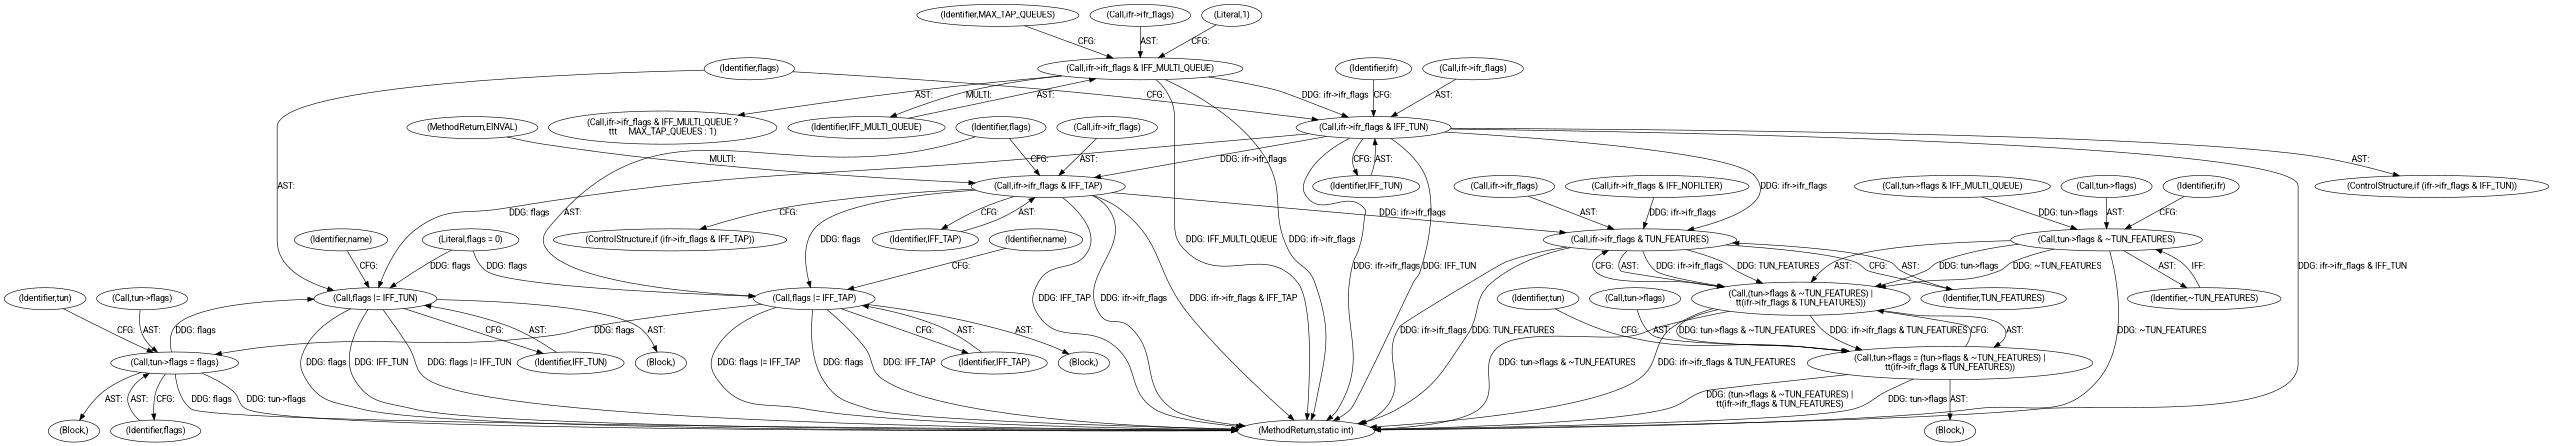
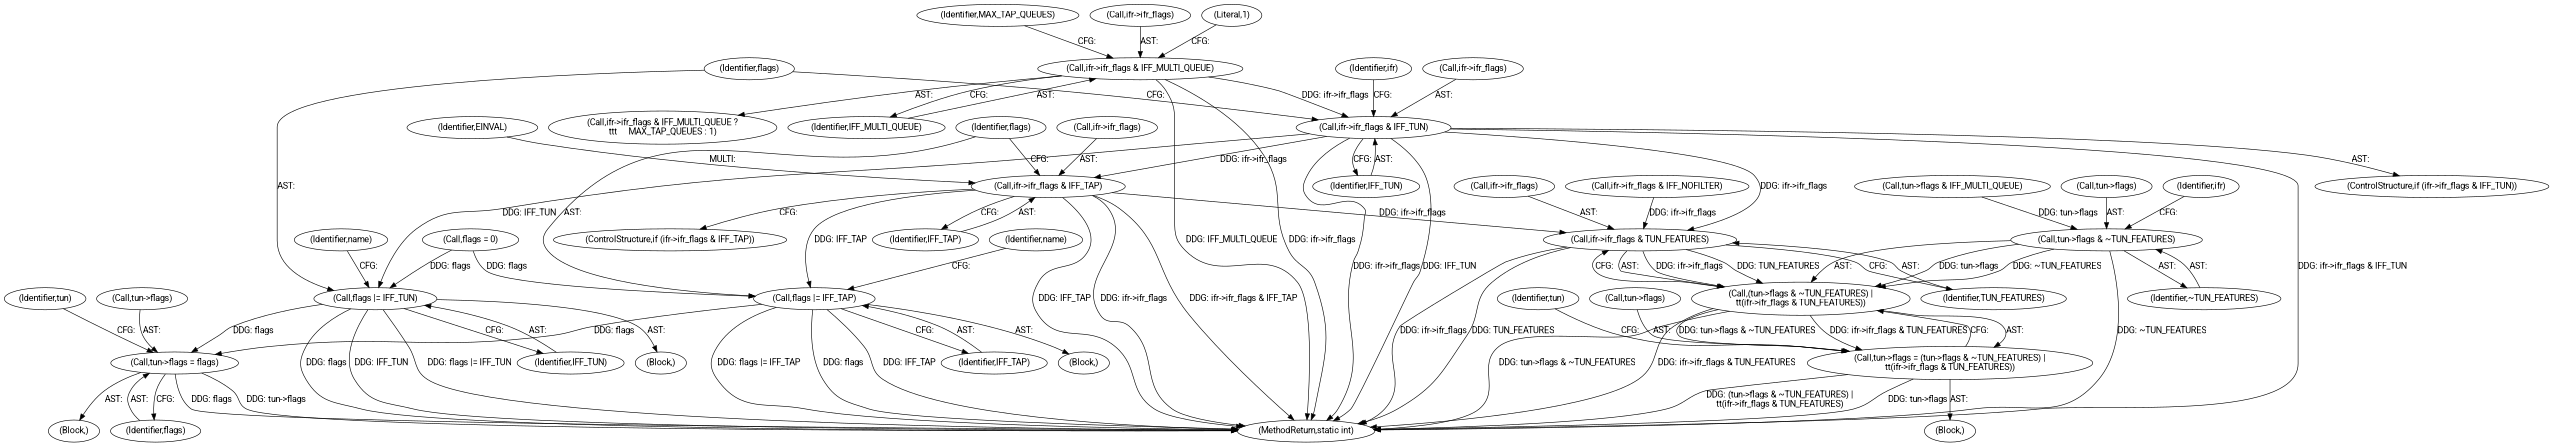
(980, 95) -> (980, 95)
(472, 128) -> (472, 128)
(529, 213) -> (529, 213)
(471, 240) -> (471, 240)
(841, 240) -> (841, 240)
(2200, 267) -> (2200, 267)
(226, 307) -> (256, 318)
